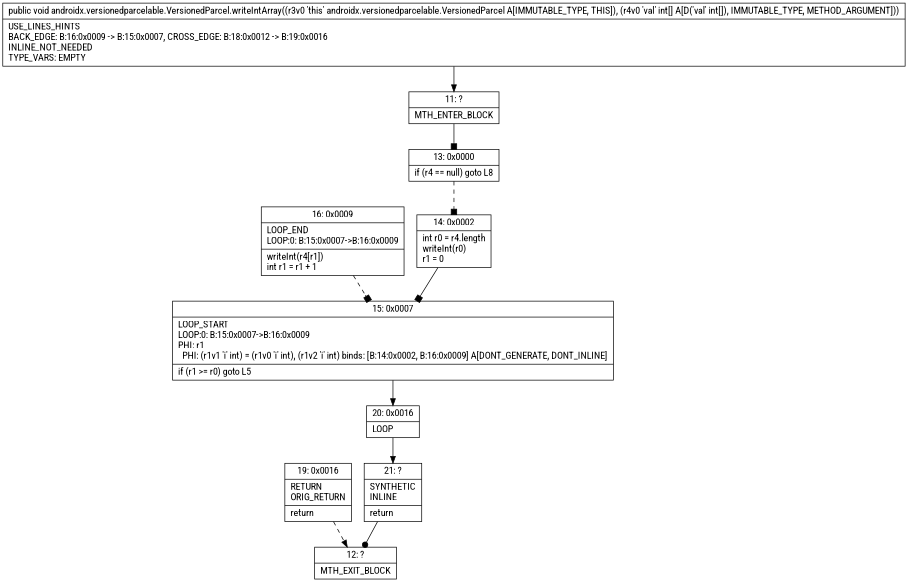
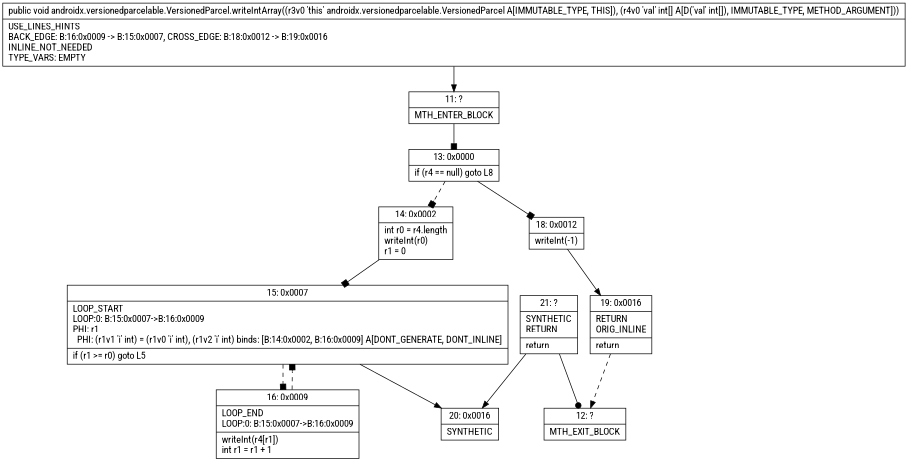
none -> (557, 233)
none -> (283, 374)
(383, 429) -> (470, 432)
(393, 447) -> (506, 378)
(318, 497) -> (621, 330)
(384, 497) -> (542, 330)
